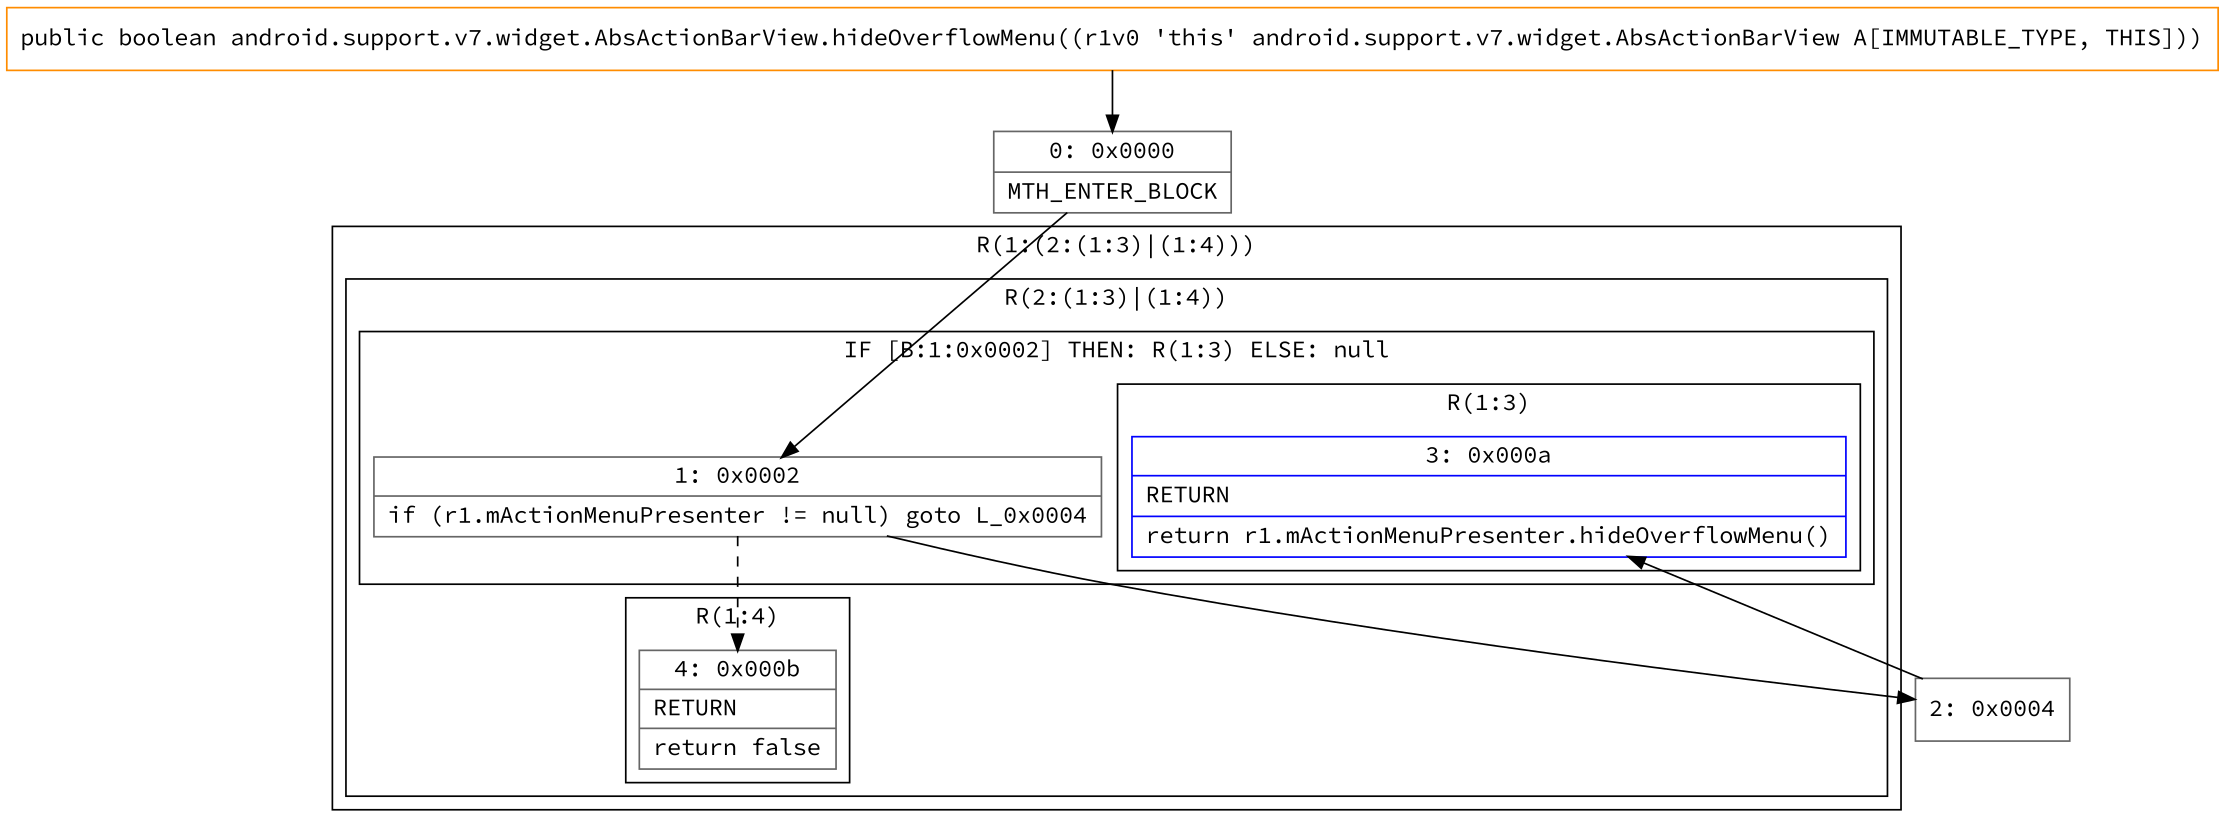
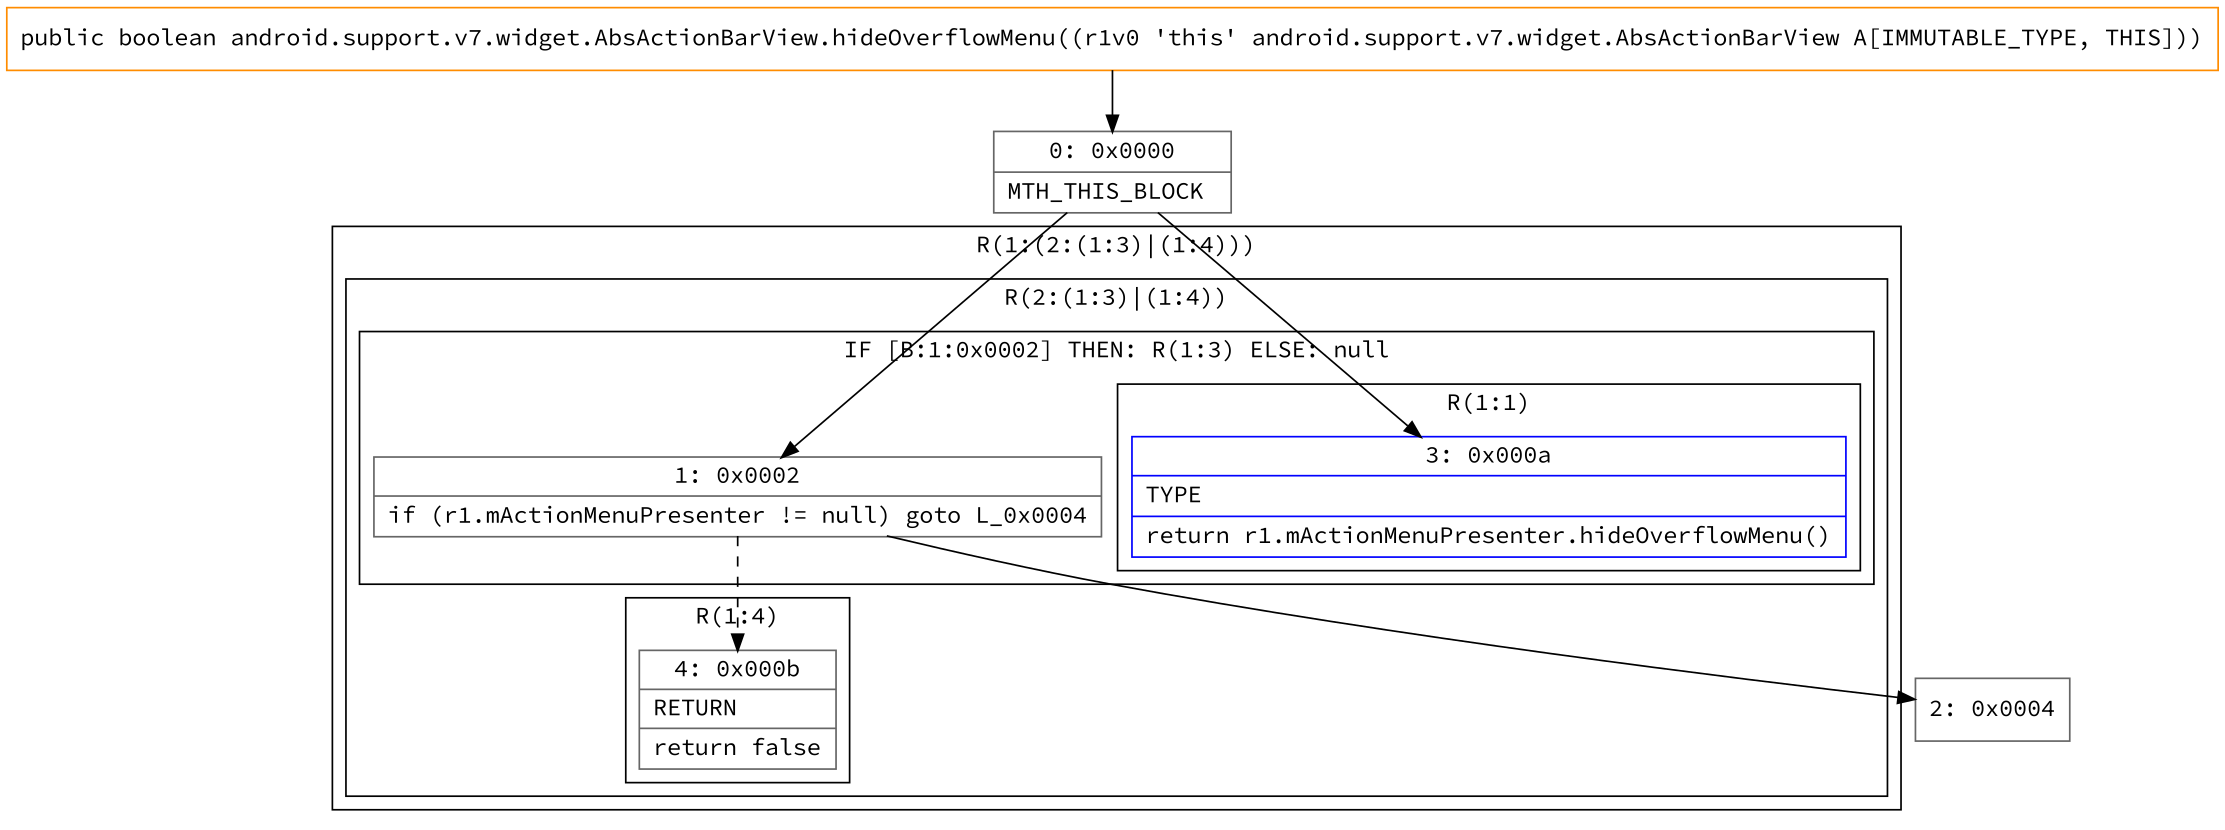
(1112, 192) -> (1106, 192)
(1489, 404) -> (1489, 404)
(1188, 495) -> (1174, 495)
(1783, 621) -> (1283, 319)
